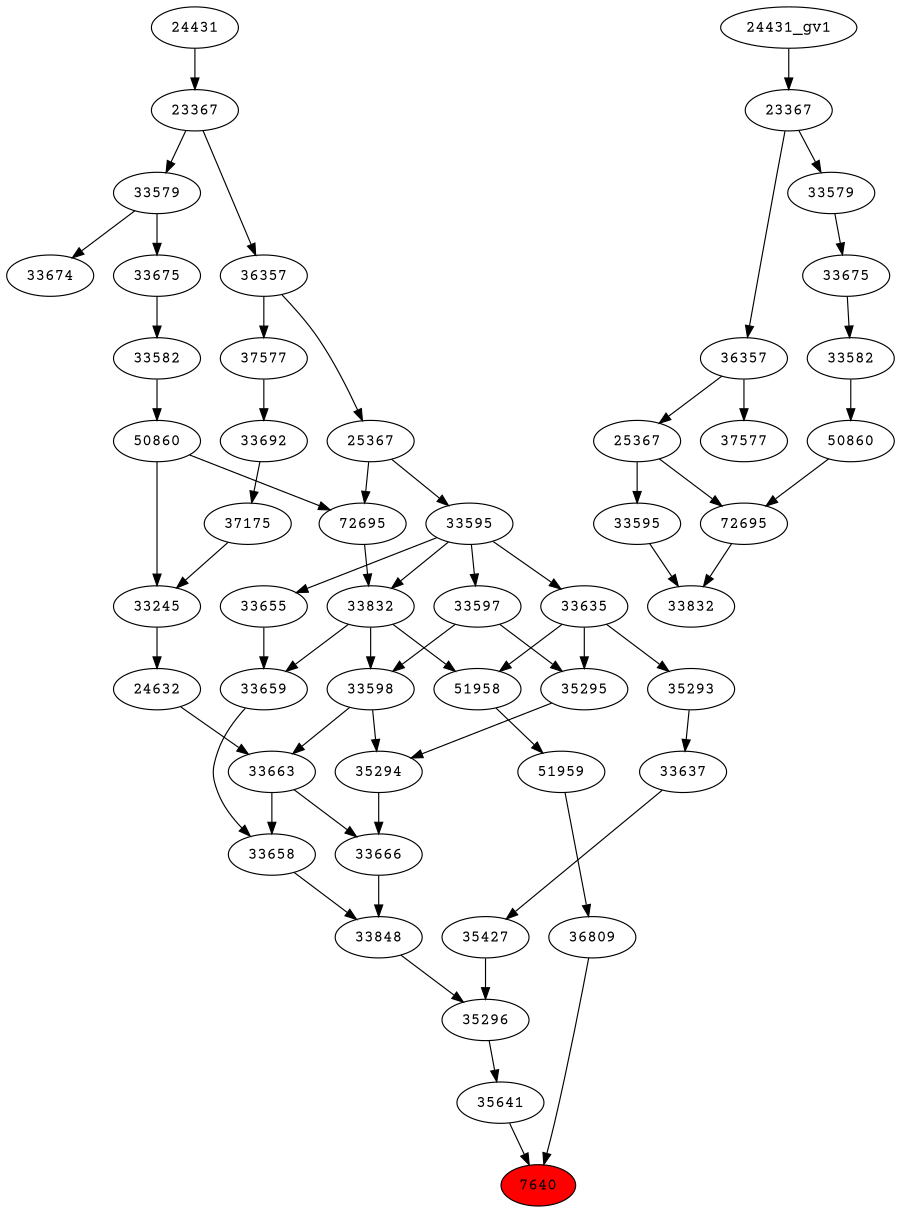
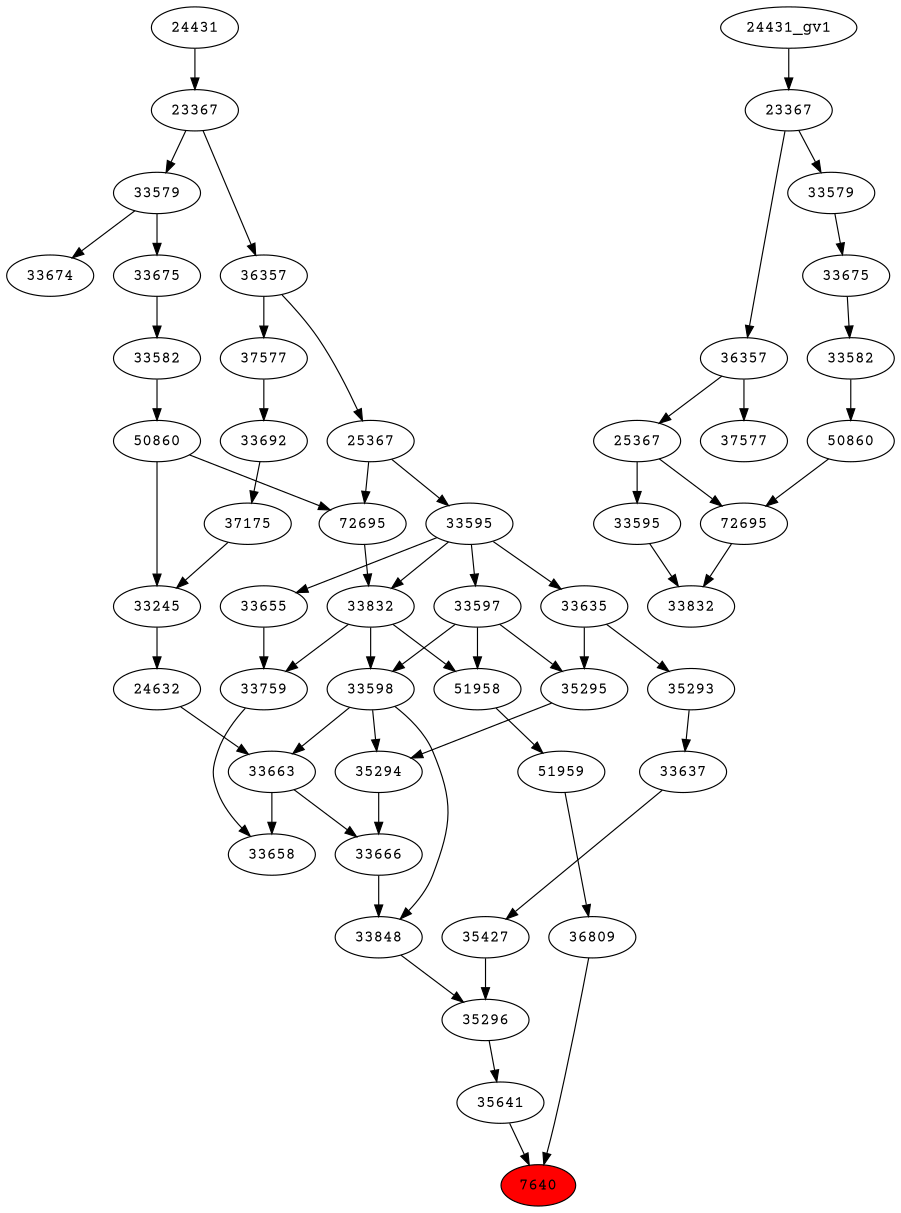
(537, 643) -> (477, 642)
(264, 689) -> (264, 689)
(321, 892) -> (448, 805)
